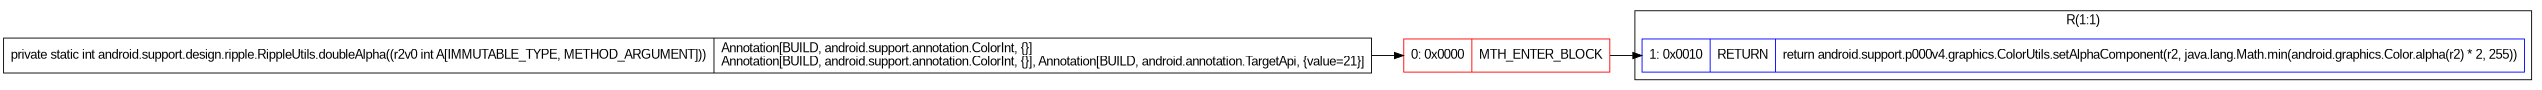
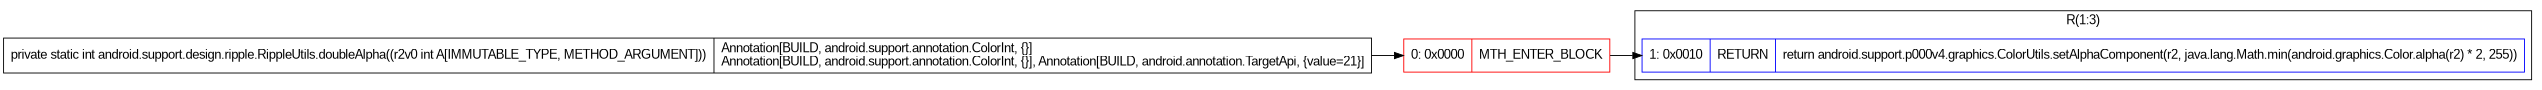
(2083, 21) -> (2083, 21)
